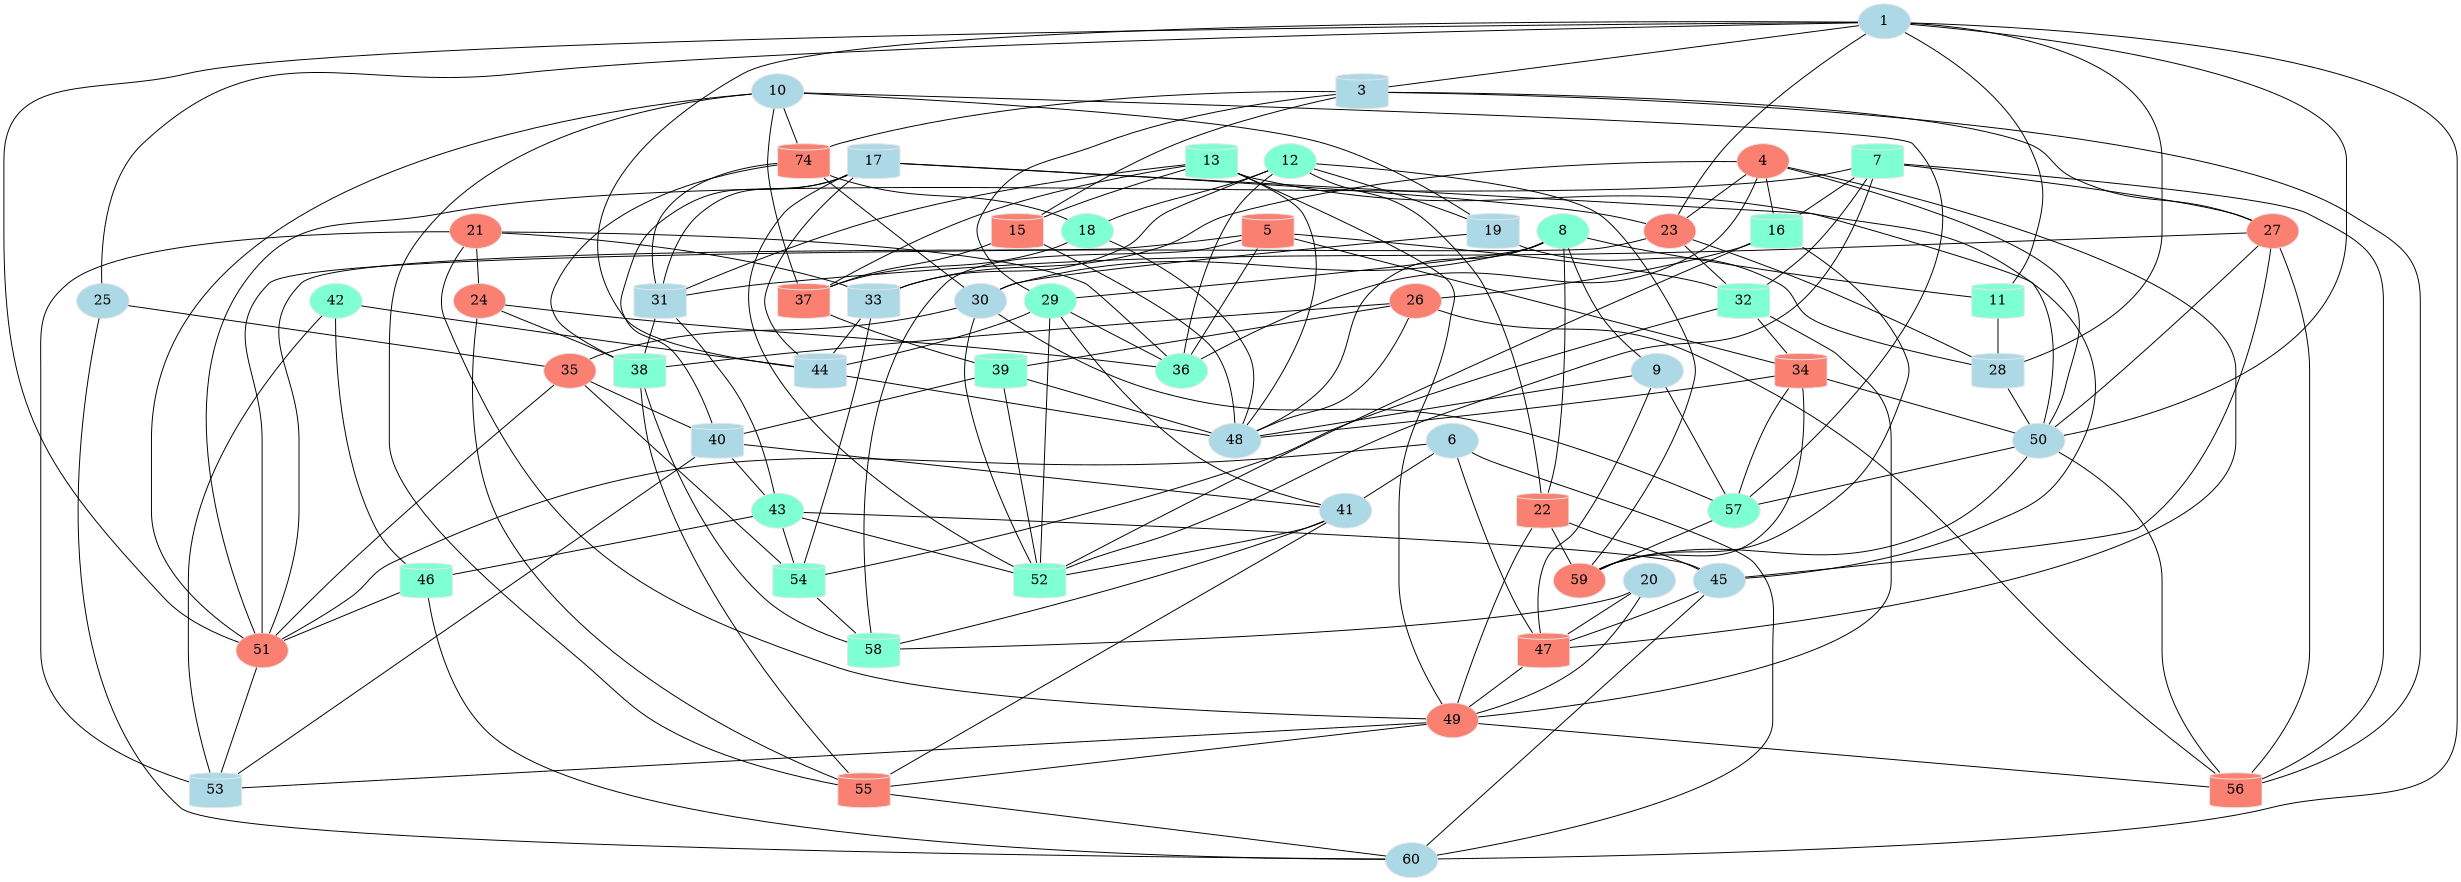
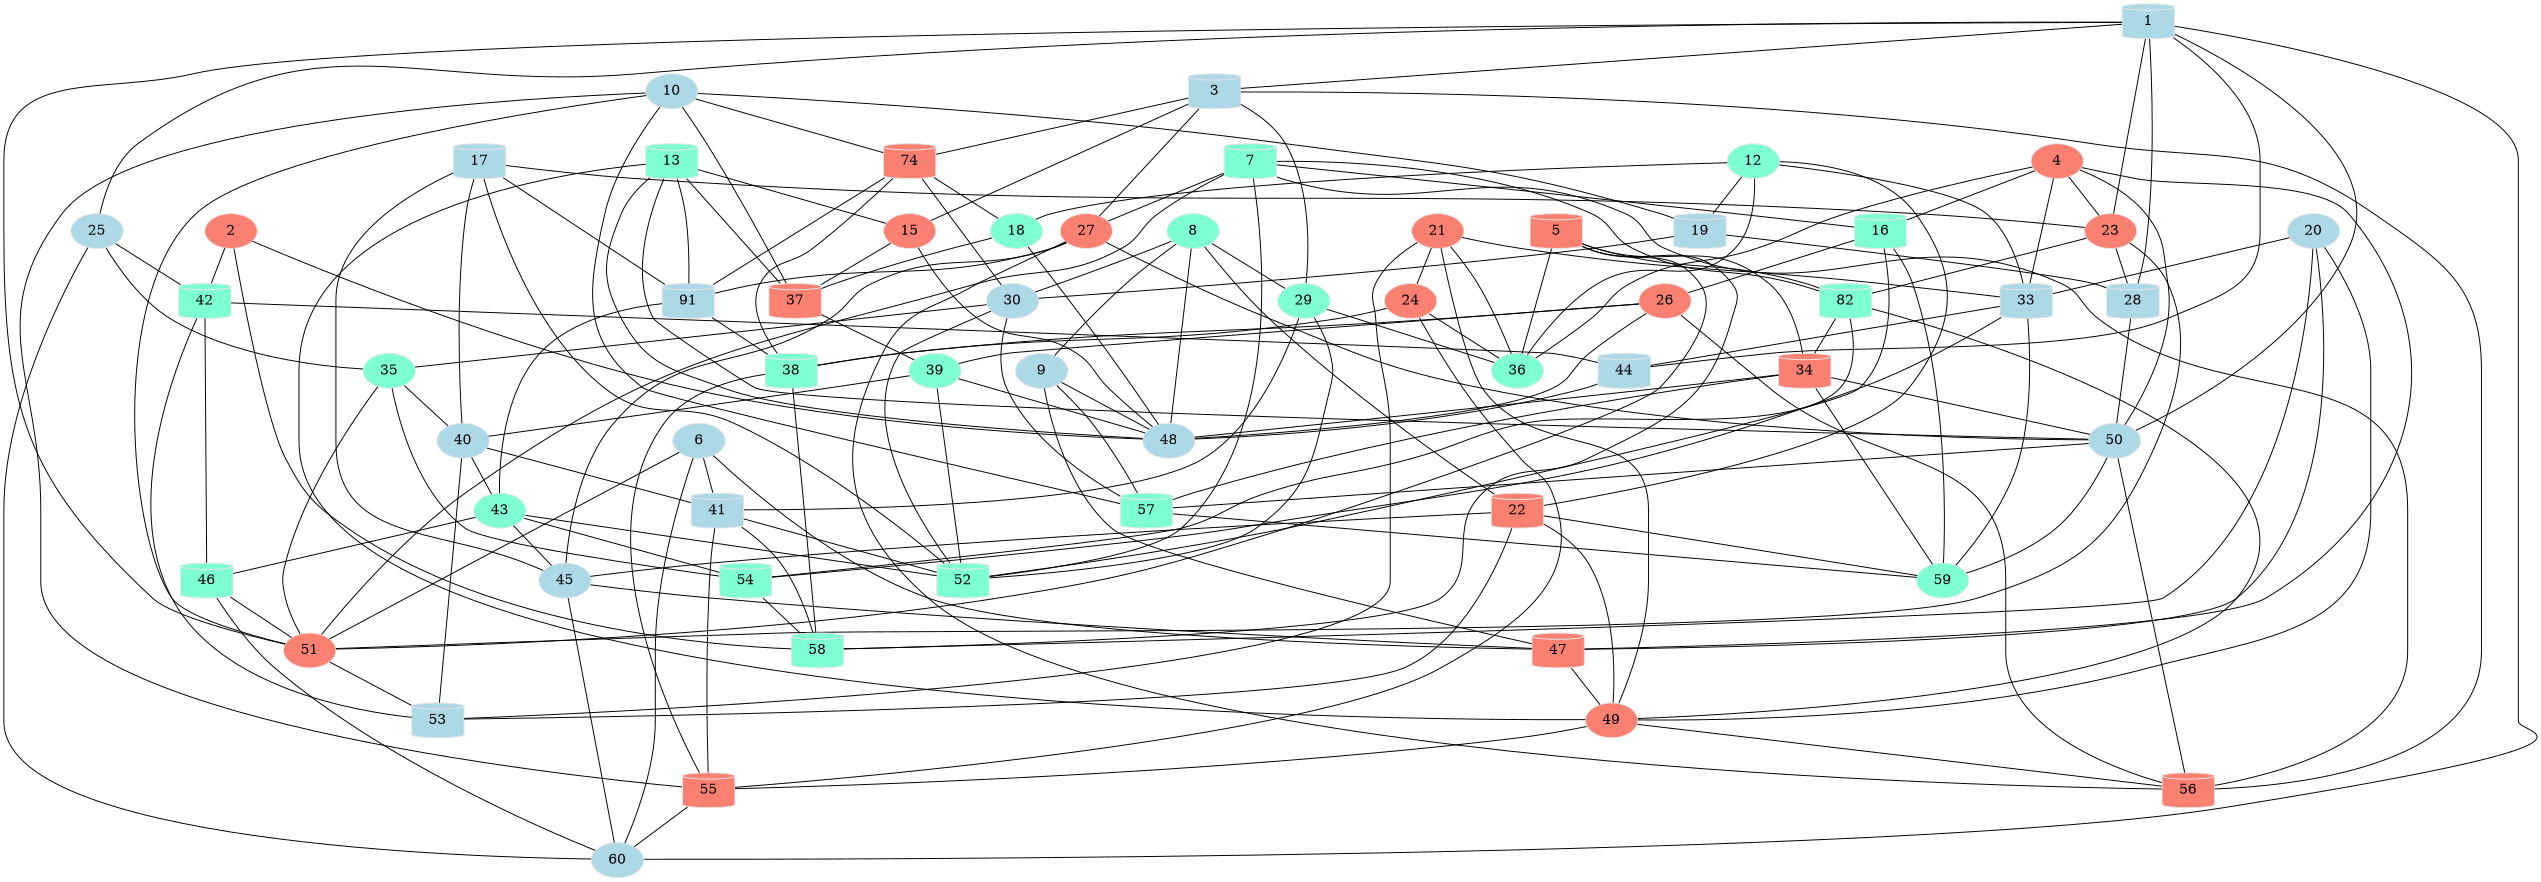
(1884, 21) -> (2148, 21)
none -> (231, 231)
(1017, 231) -> (910, 231)
(1618, 232) -> (2020, 457)
(781, 259) -> none
none -> (148, 264)
none -> (2177, 264)
(336, 301) -> (205, 301)
(660, 301) -> (688, 301)
(1744, 301) -> (1846, 301)
(1998, 301) -> none
(907, 351) -> none
(570, 371) -> (389, 371)
(1001, 371) -> (935, 371)
(717, 441) -> (463, 441)
(1346, 511) -> (717, 511)
(1734, 511) -> (1147, 511)
(1580, 581) -> (1943, 581)
(864, 754) -> (1026, 704)
